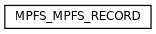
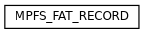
(78, 17) -> (72, 17)
